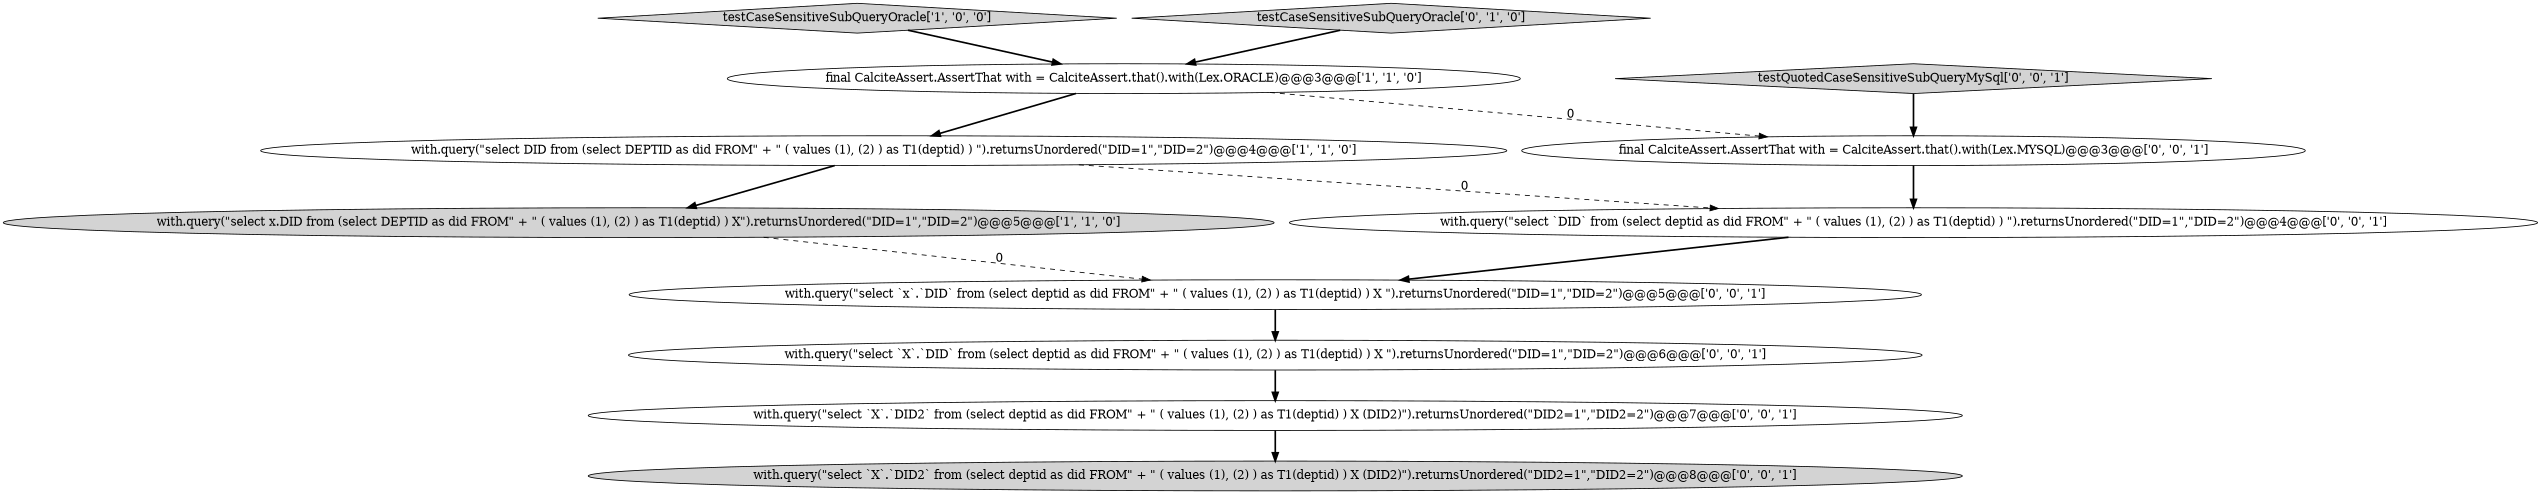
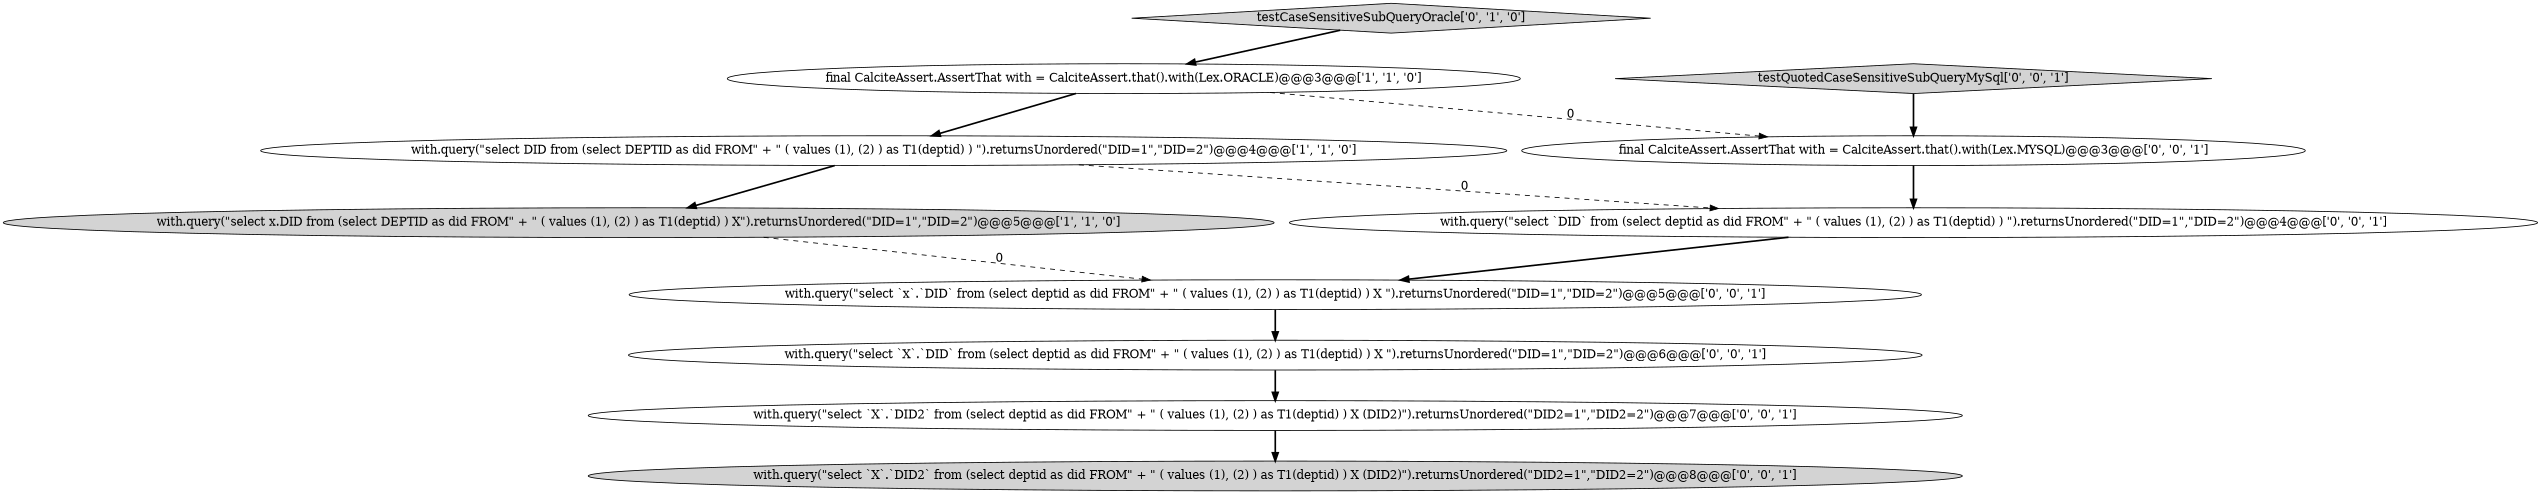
(857, 18) -> none
